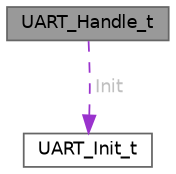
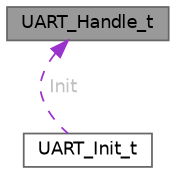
(90, 78) -> (42, 96)
